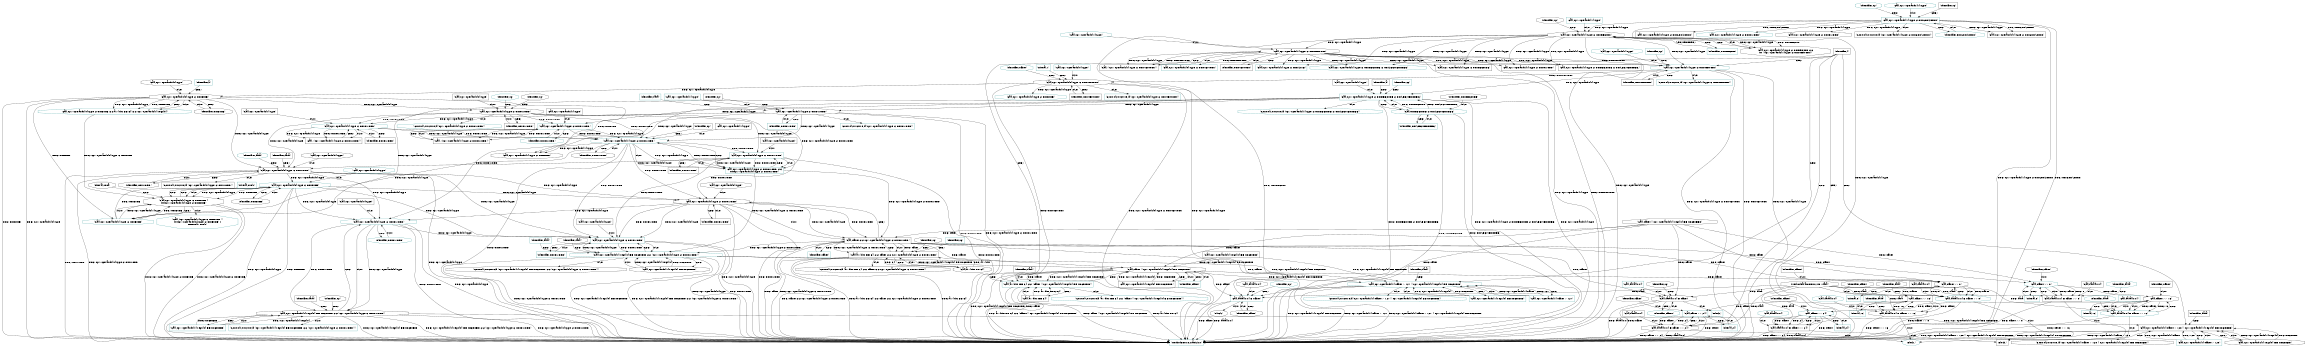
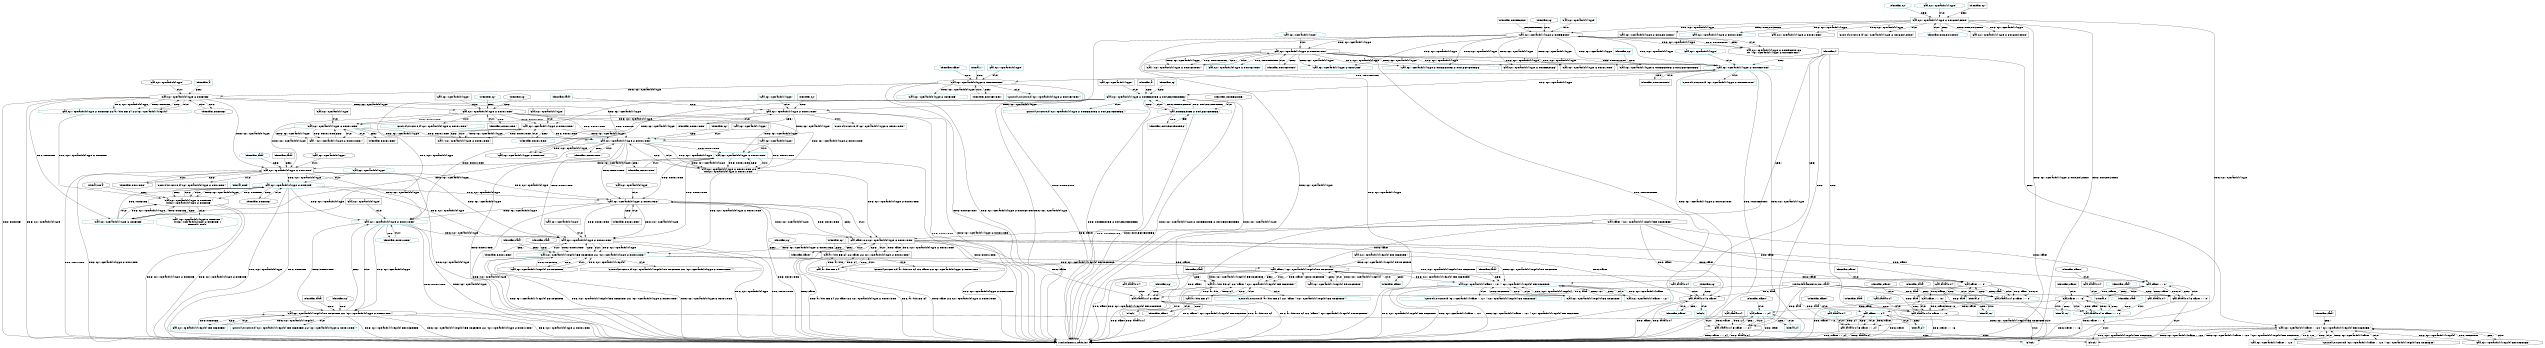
(1665, 38) -> none
(1281, 68) -> (1337, 68)
(1430, 119) -> (1185, 119)
(1025, 262) -> none
